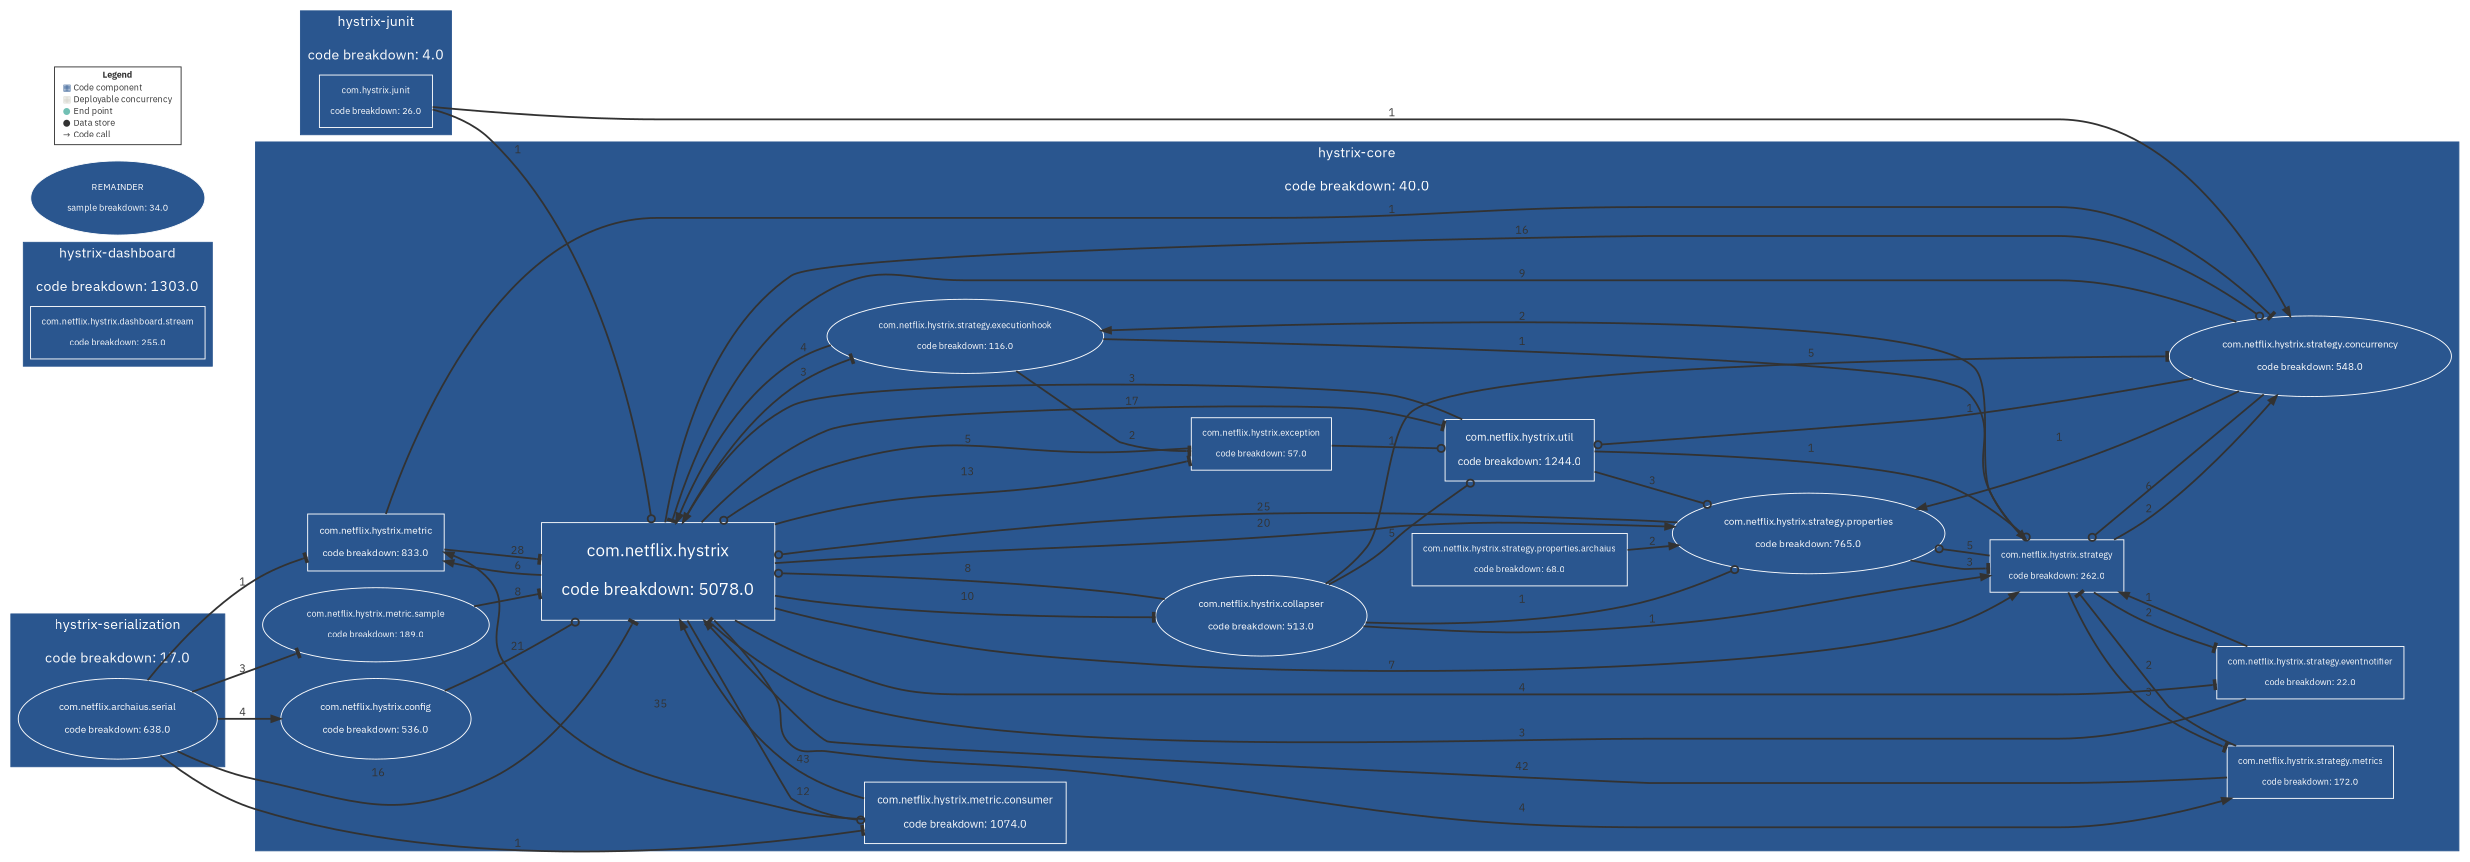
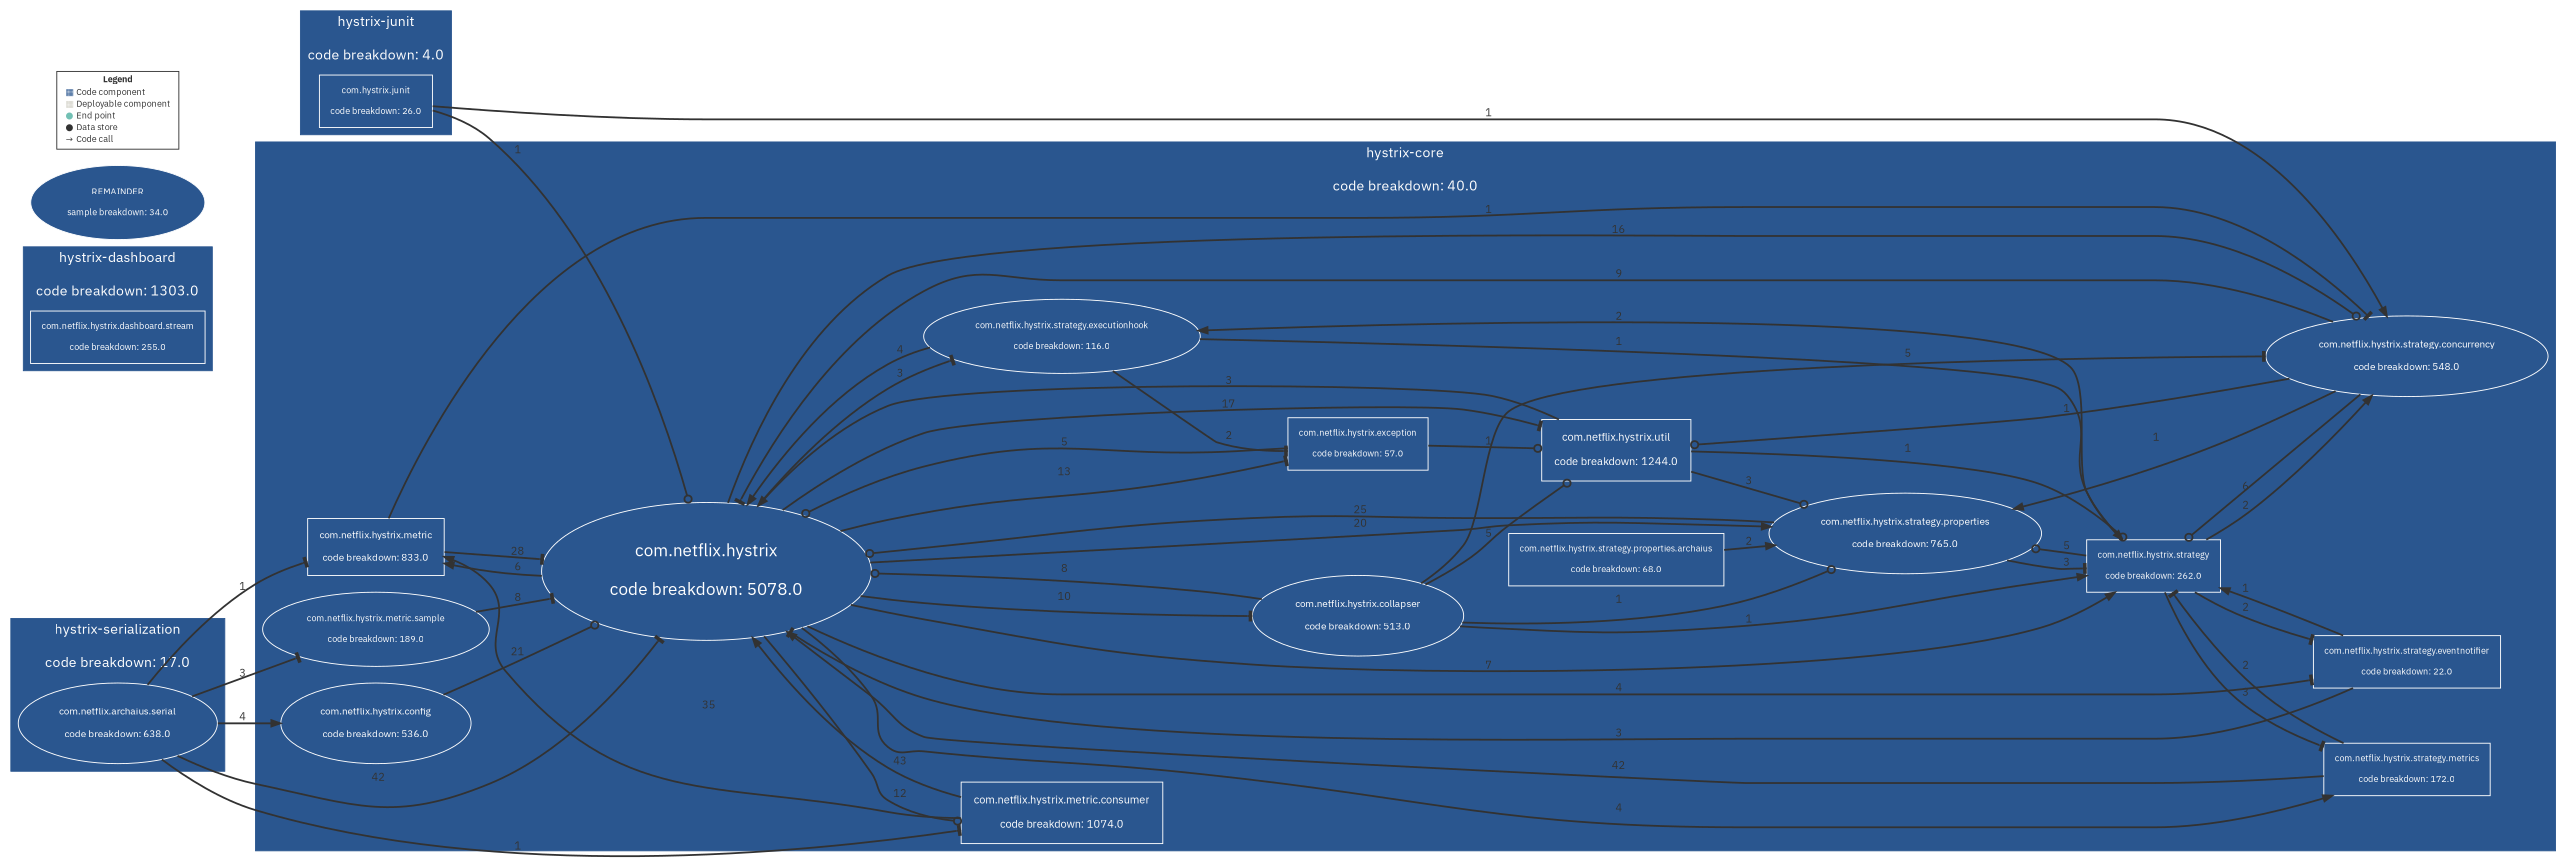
(123, 99) -> (124, 104)
(658, 571) -> (706, 571)
(376, 774) -> (376, 778)
